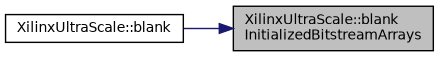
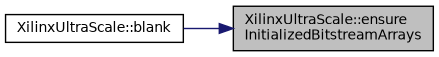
(333, 28) -> (333, 28)
